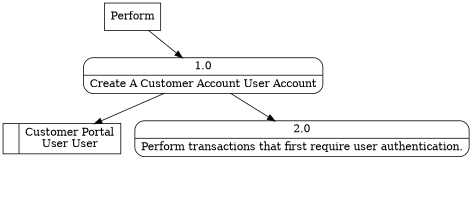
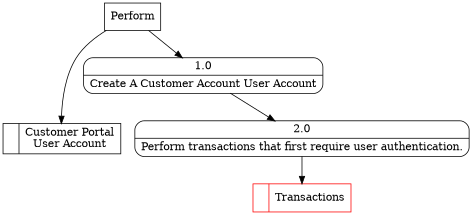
(133, 107) -> (72, 66)
(70, 144) -> (70, 144)
none -> (302, 198)
